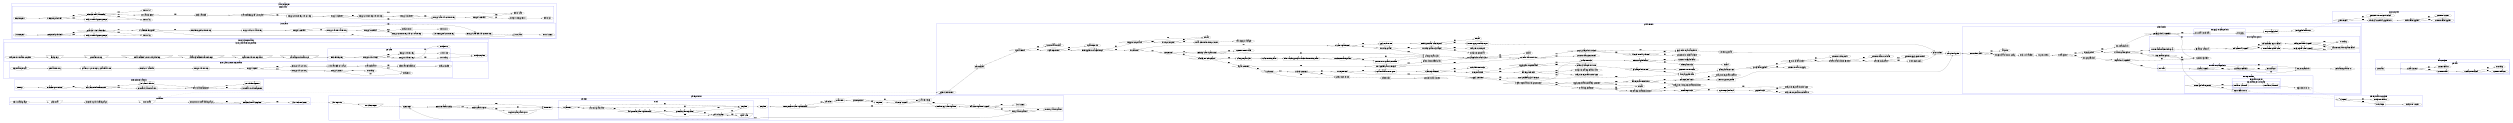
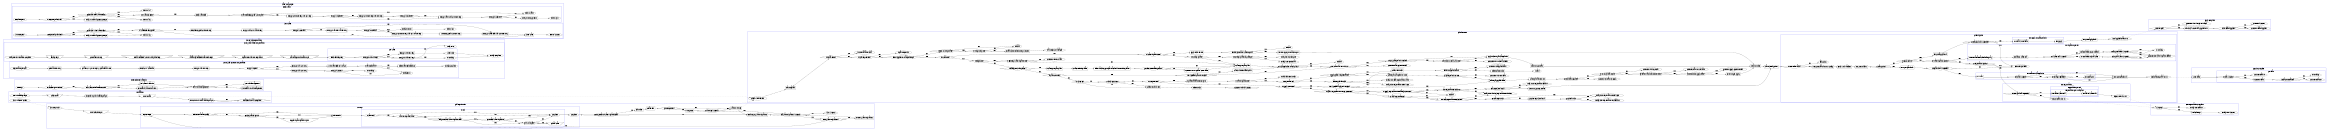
(2303, 49) -> (2120, 57)
(1881, 61) -> (1696, 74)
(2443, 61) -> (2259, 69)
(279, 103) -> none
